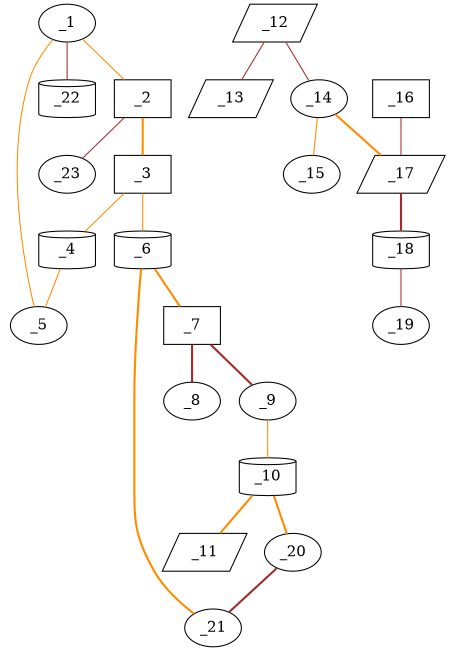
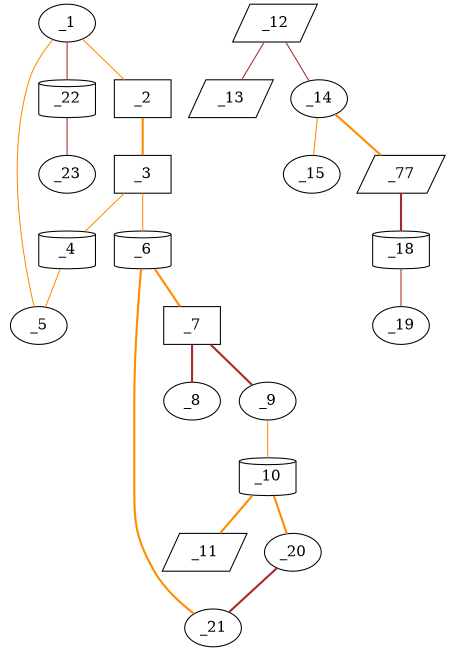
(401, 99) -> none
(103, 138) -> (67, 137)
(401, 174) -> (401, 174)
